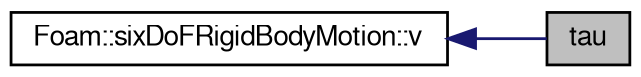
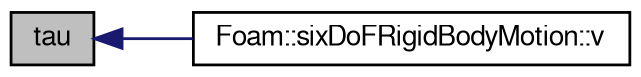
(511, 39) -> (158, 39)
